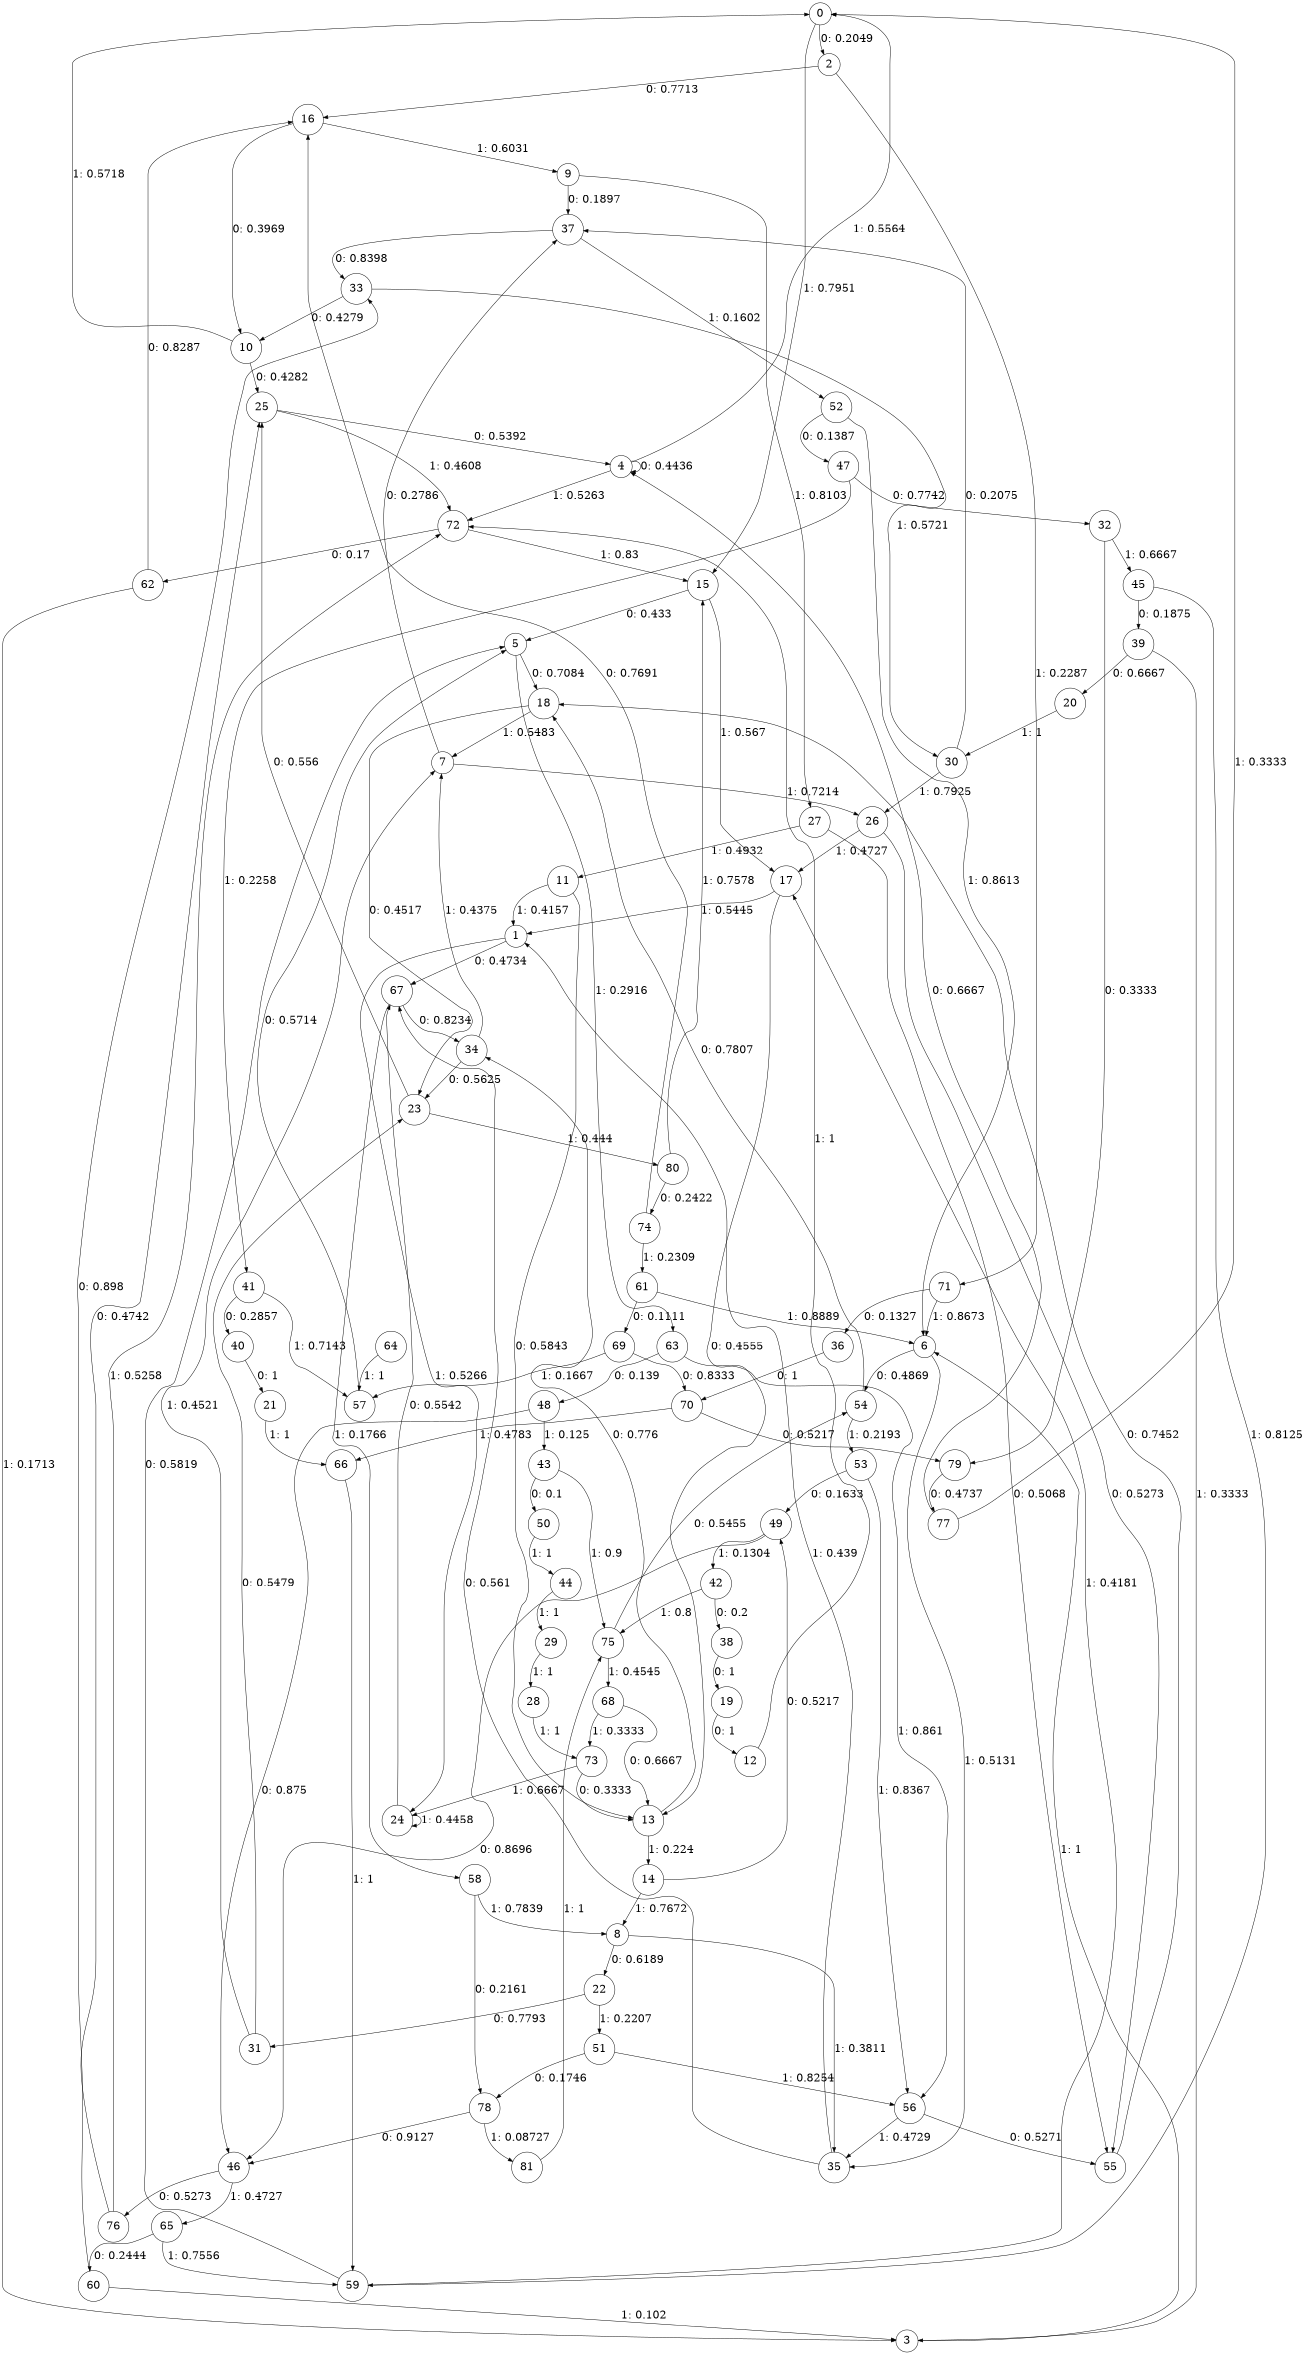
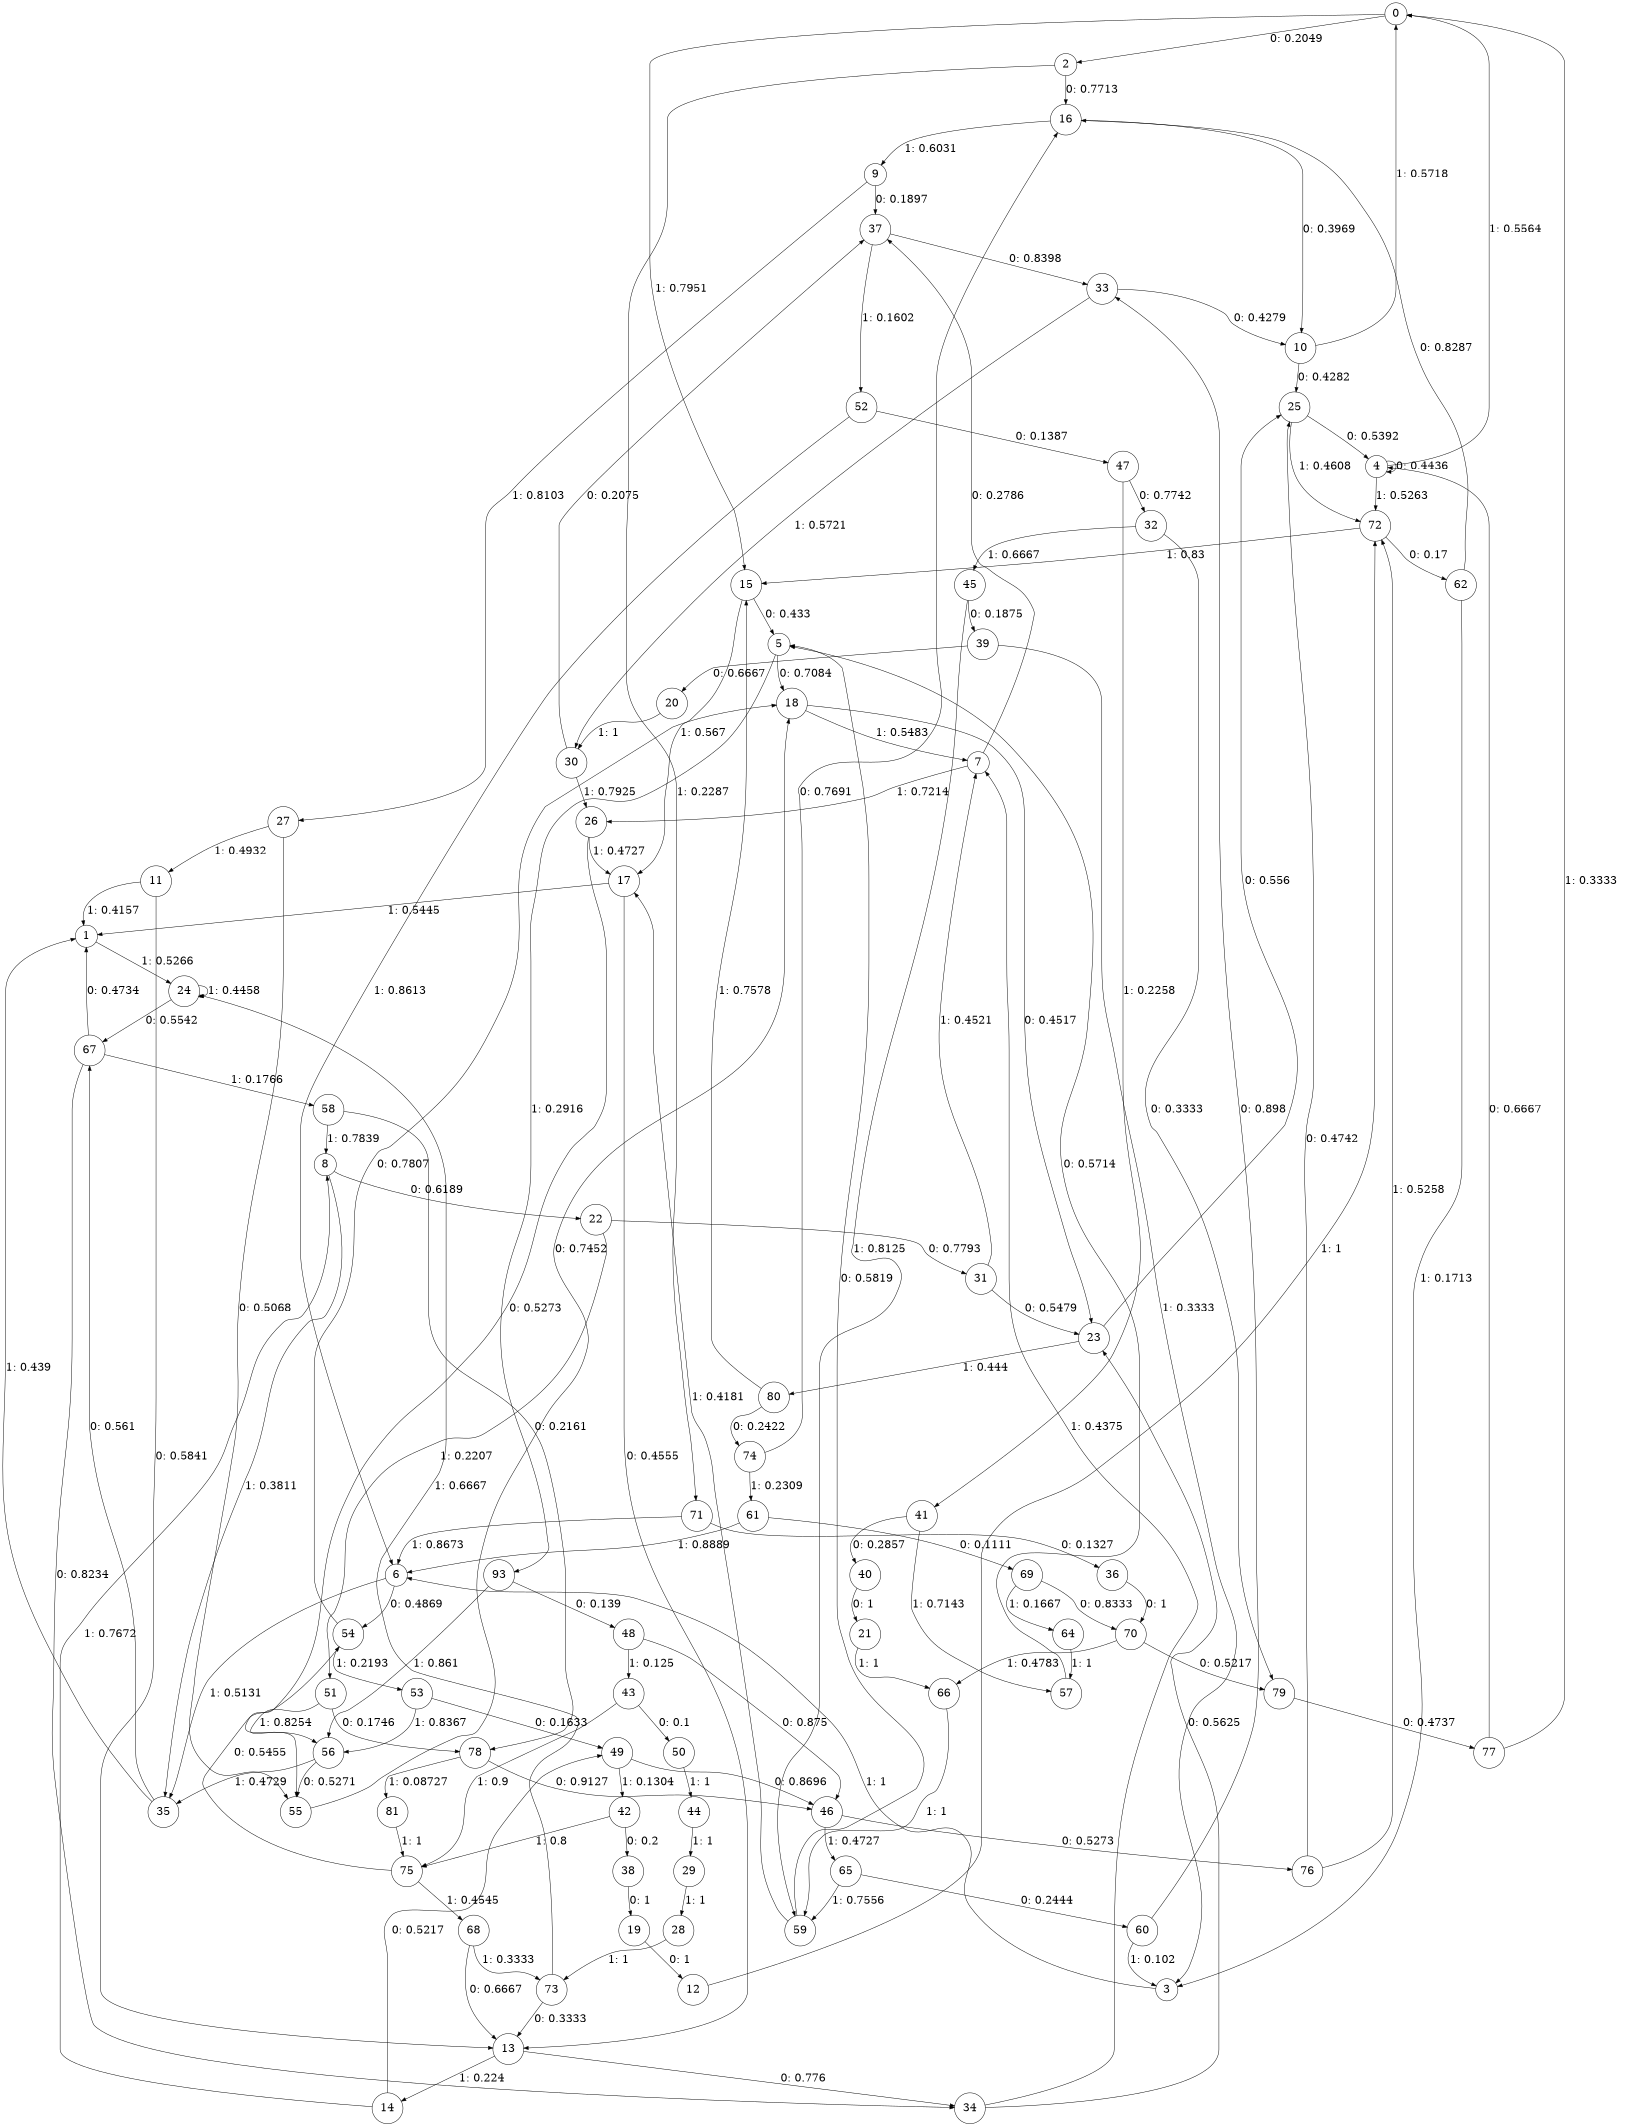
(461, 962) -> (87, 994)
(547, 1347) -> (187, 1457)
(672, 1347) -> (499, 1575)
(492, 1383) -> (1015, 1616)
